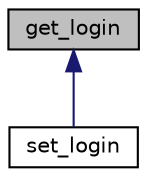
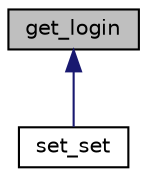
(74, 147) -> (74, 147)
